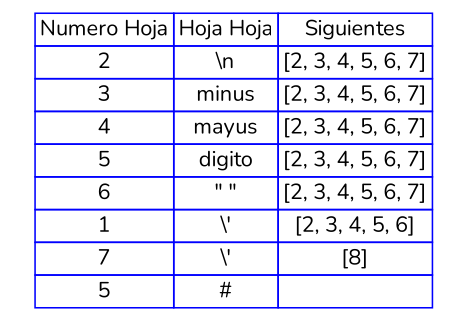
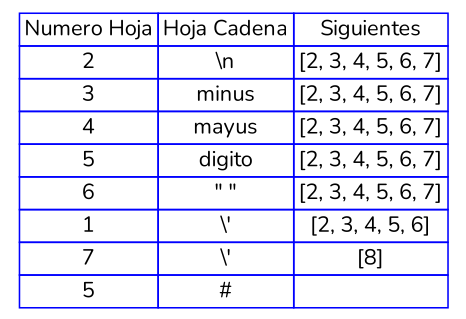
(226, 29) -> (226, 29)
